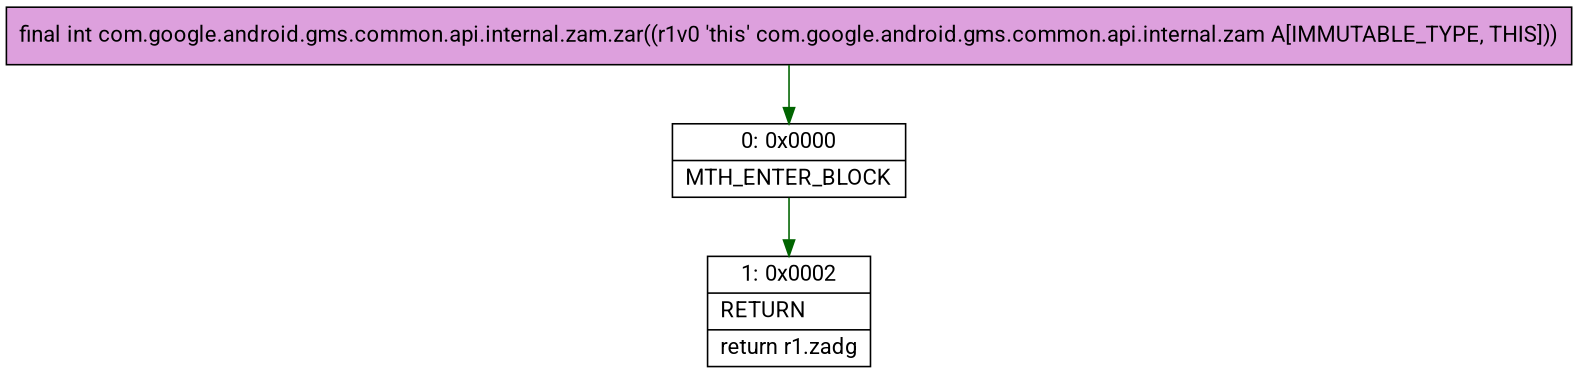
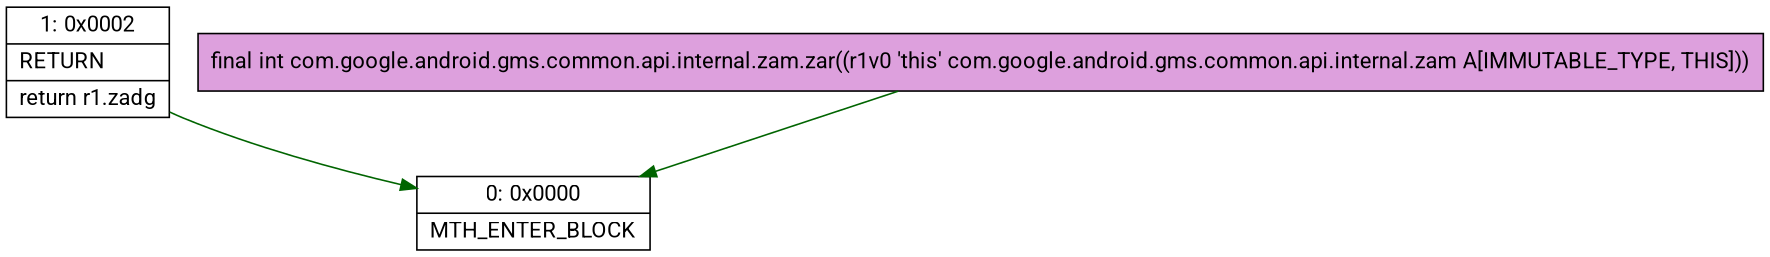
(789, 219) -> (284, 153)
